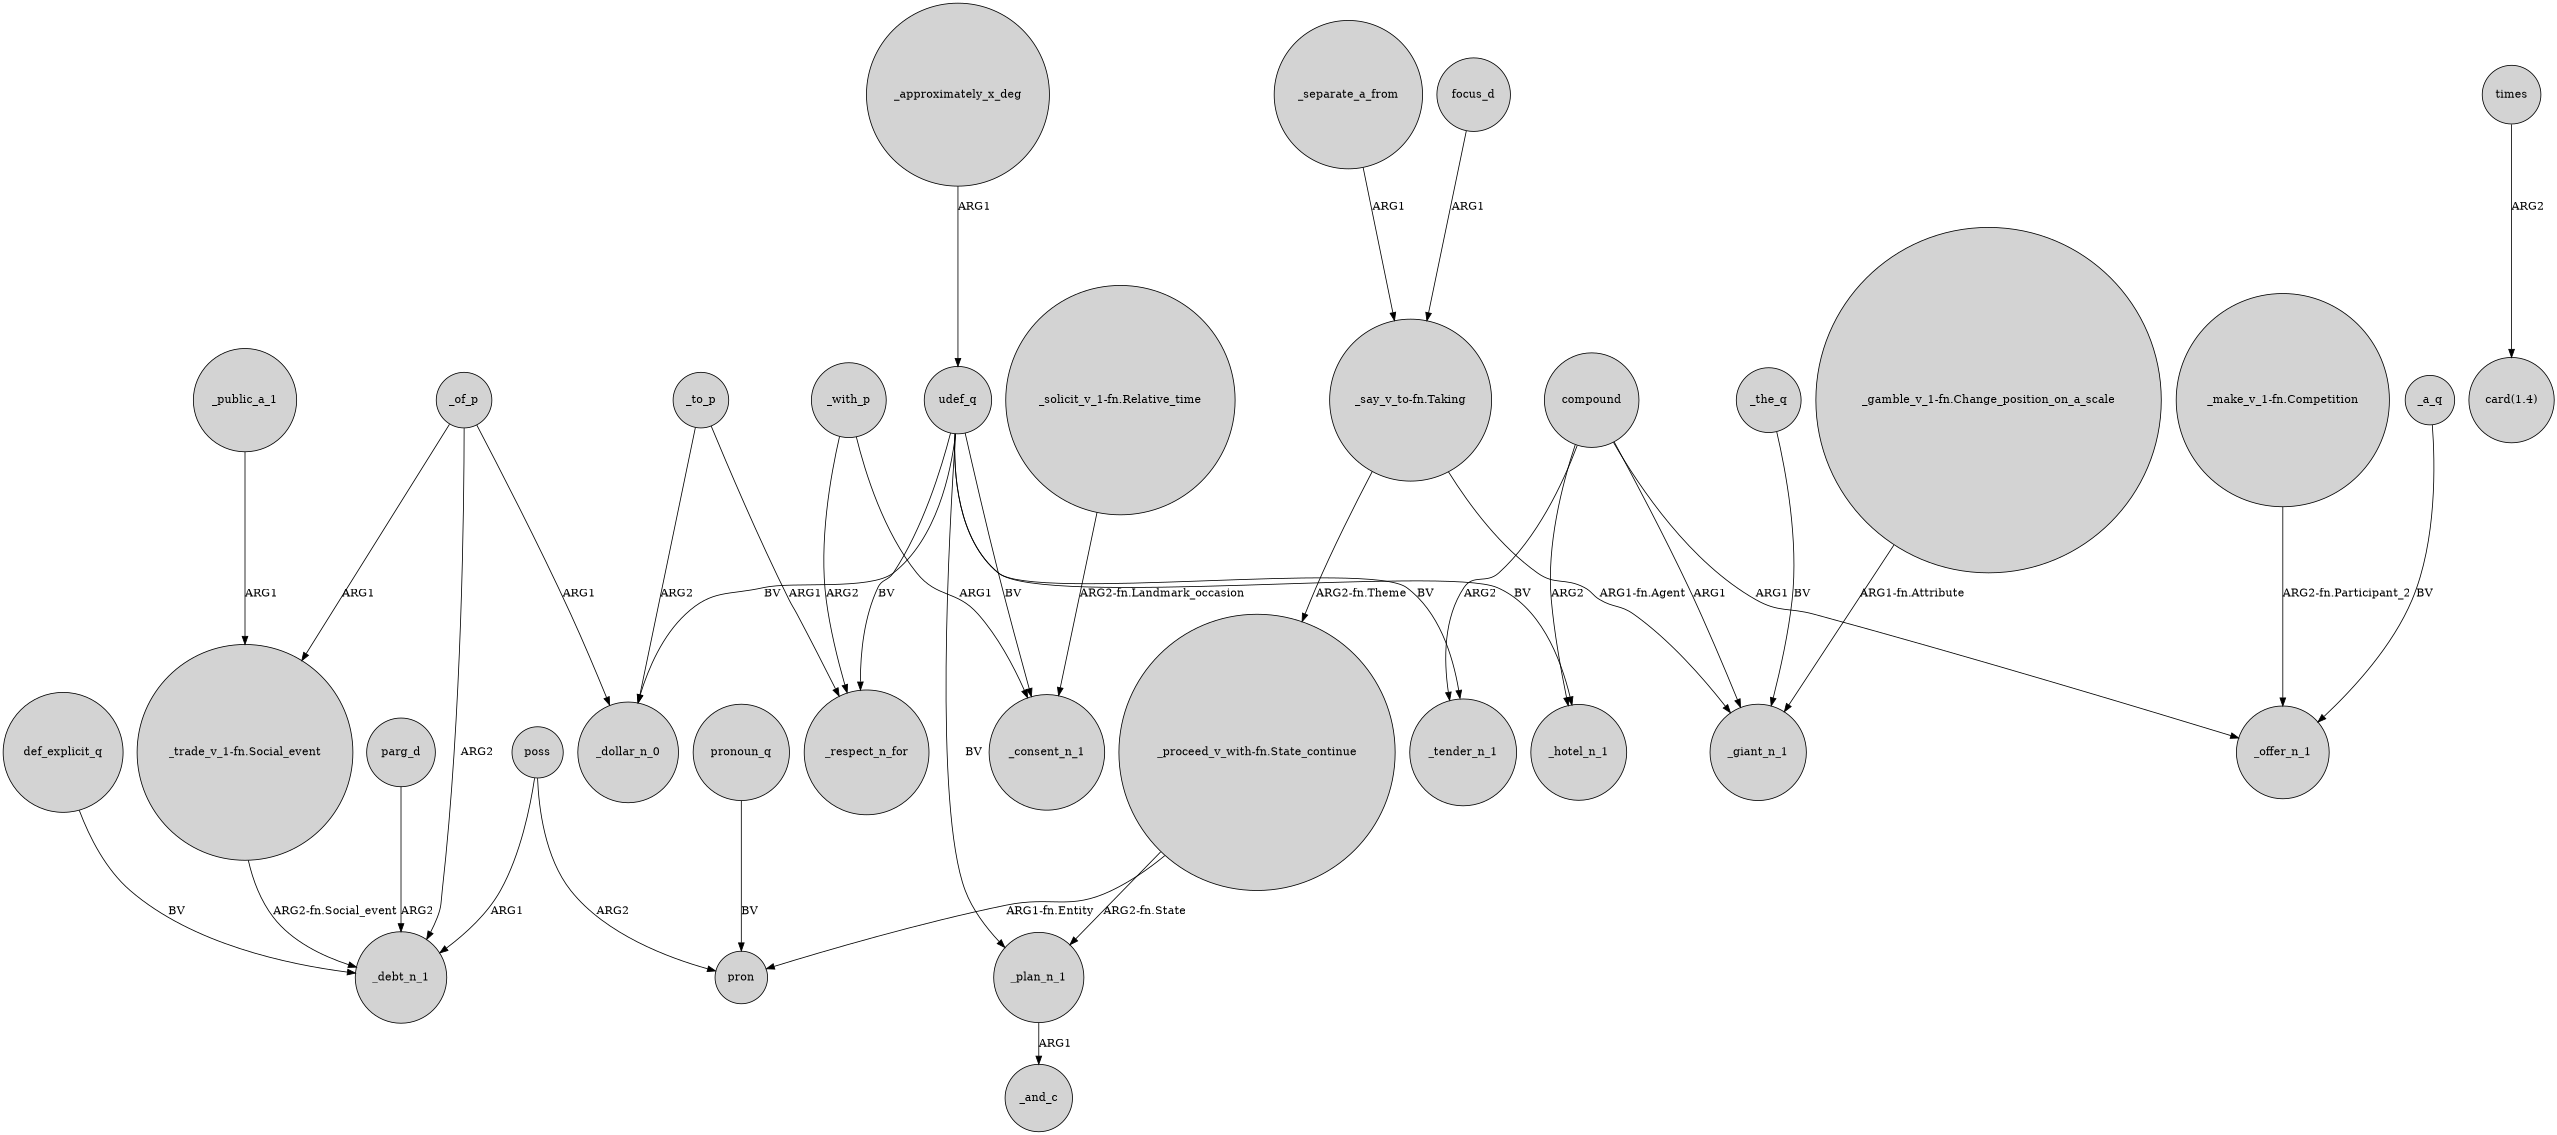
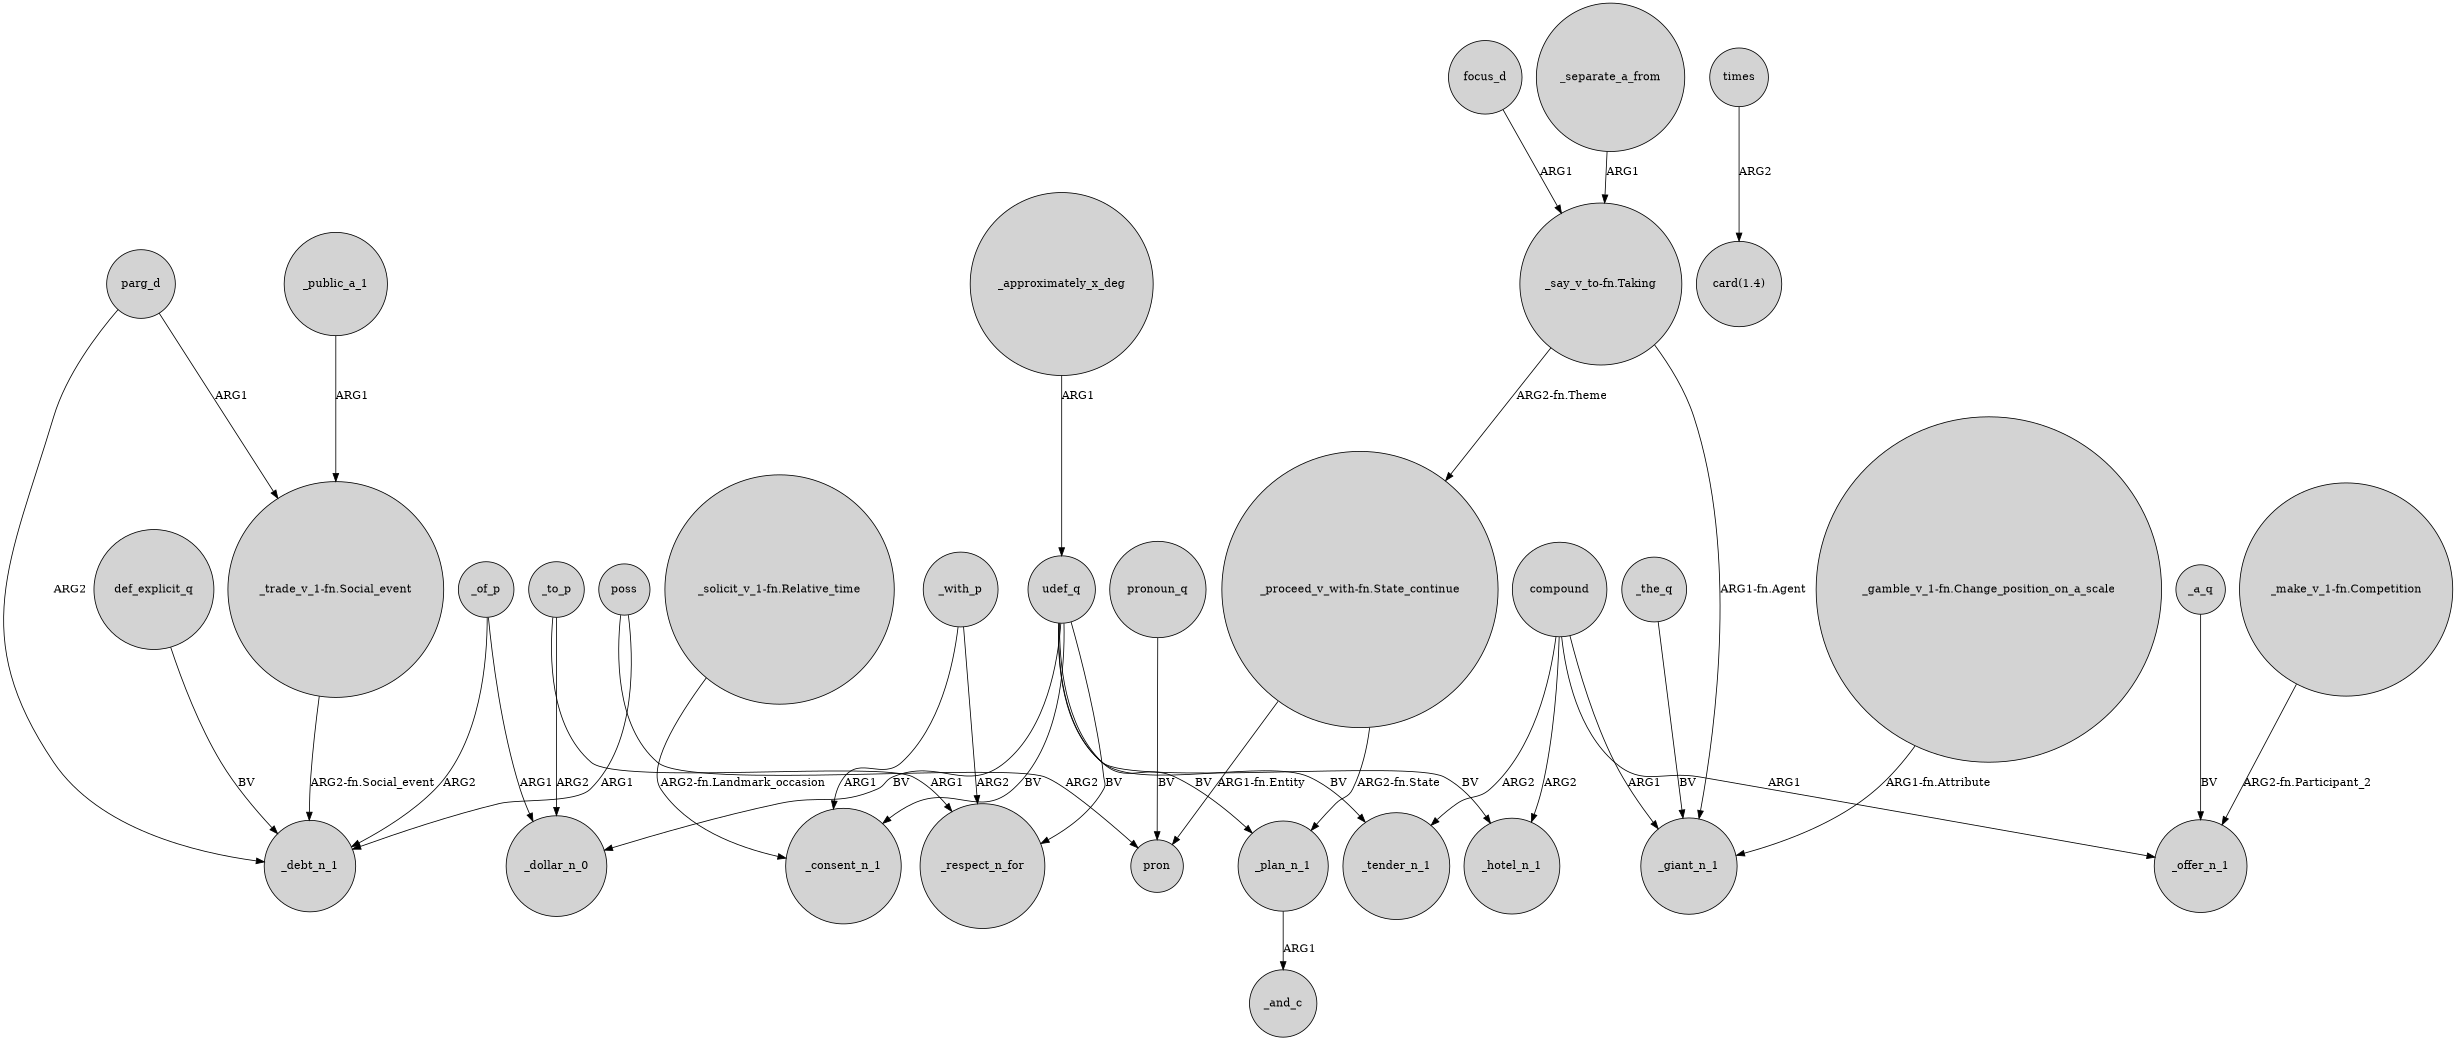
(378, 539) -> (216, 402)
